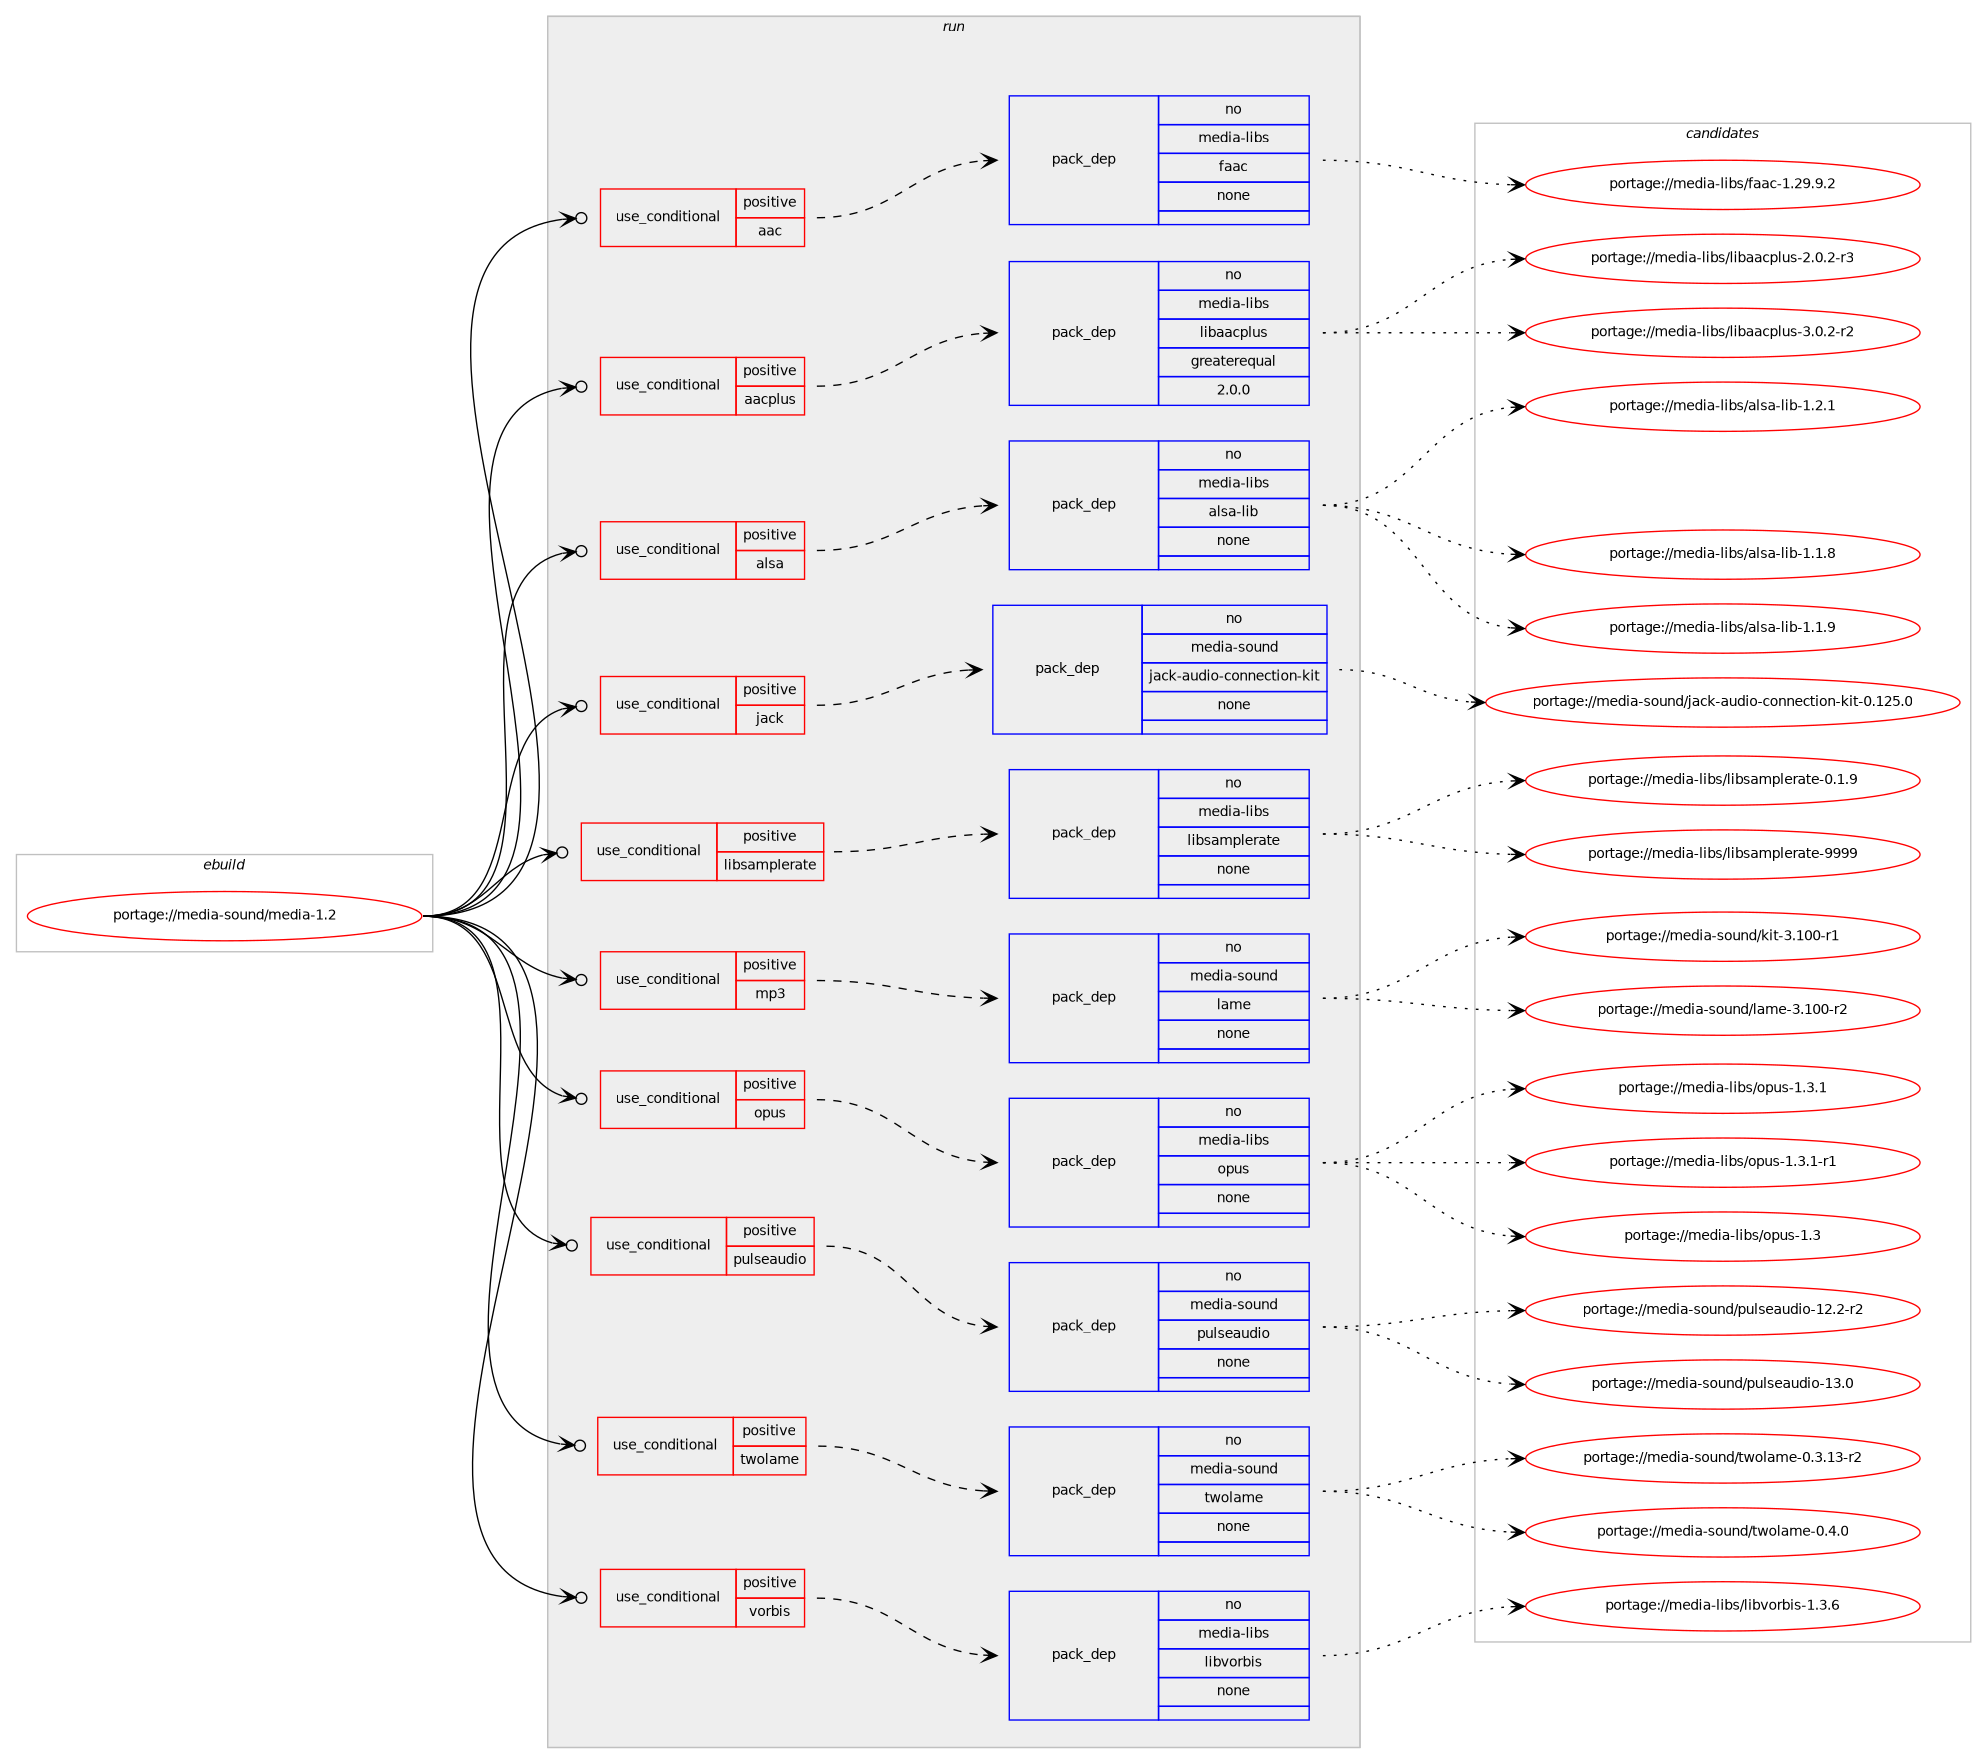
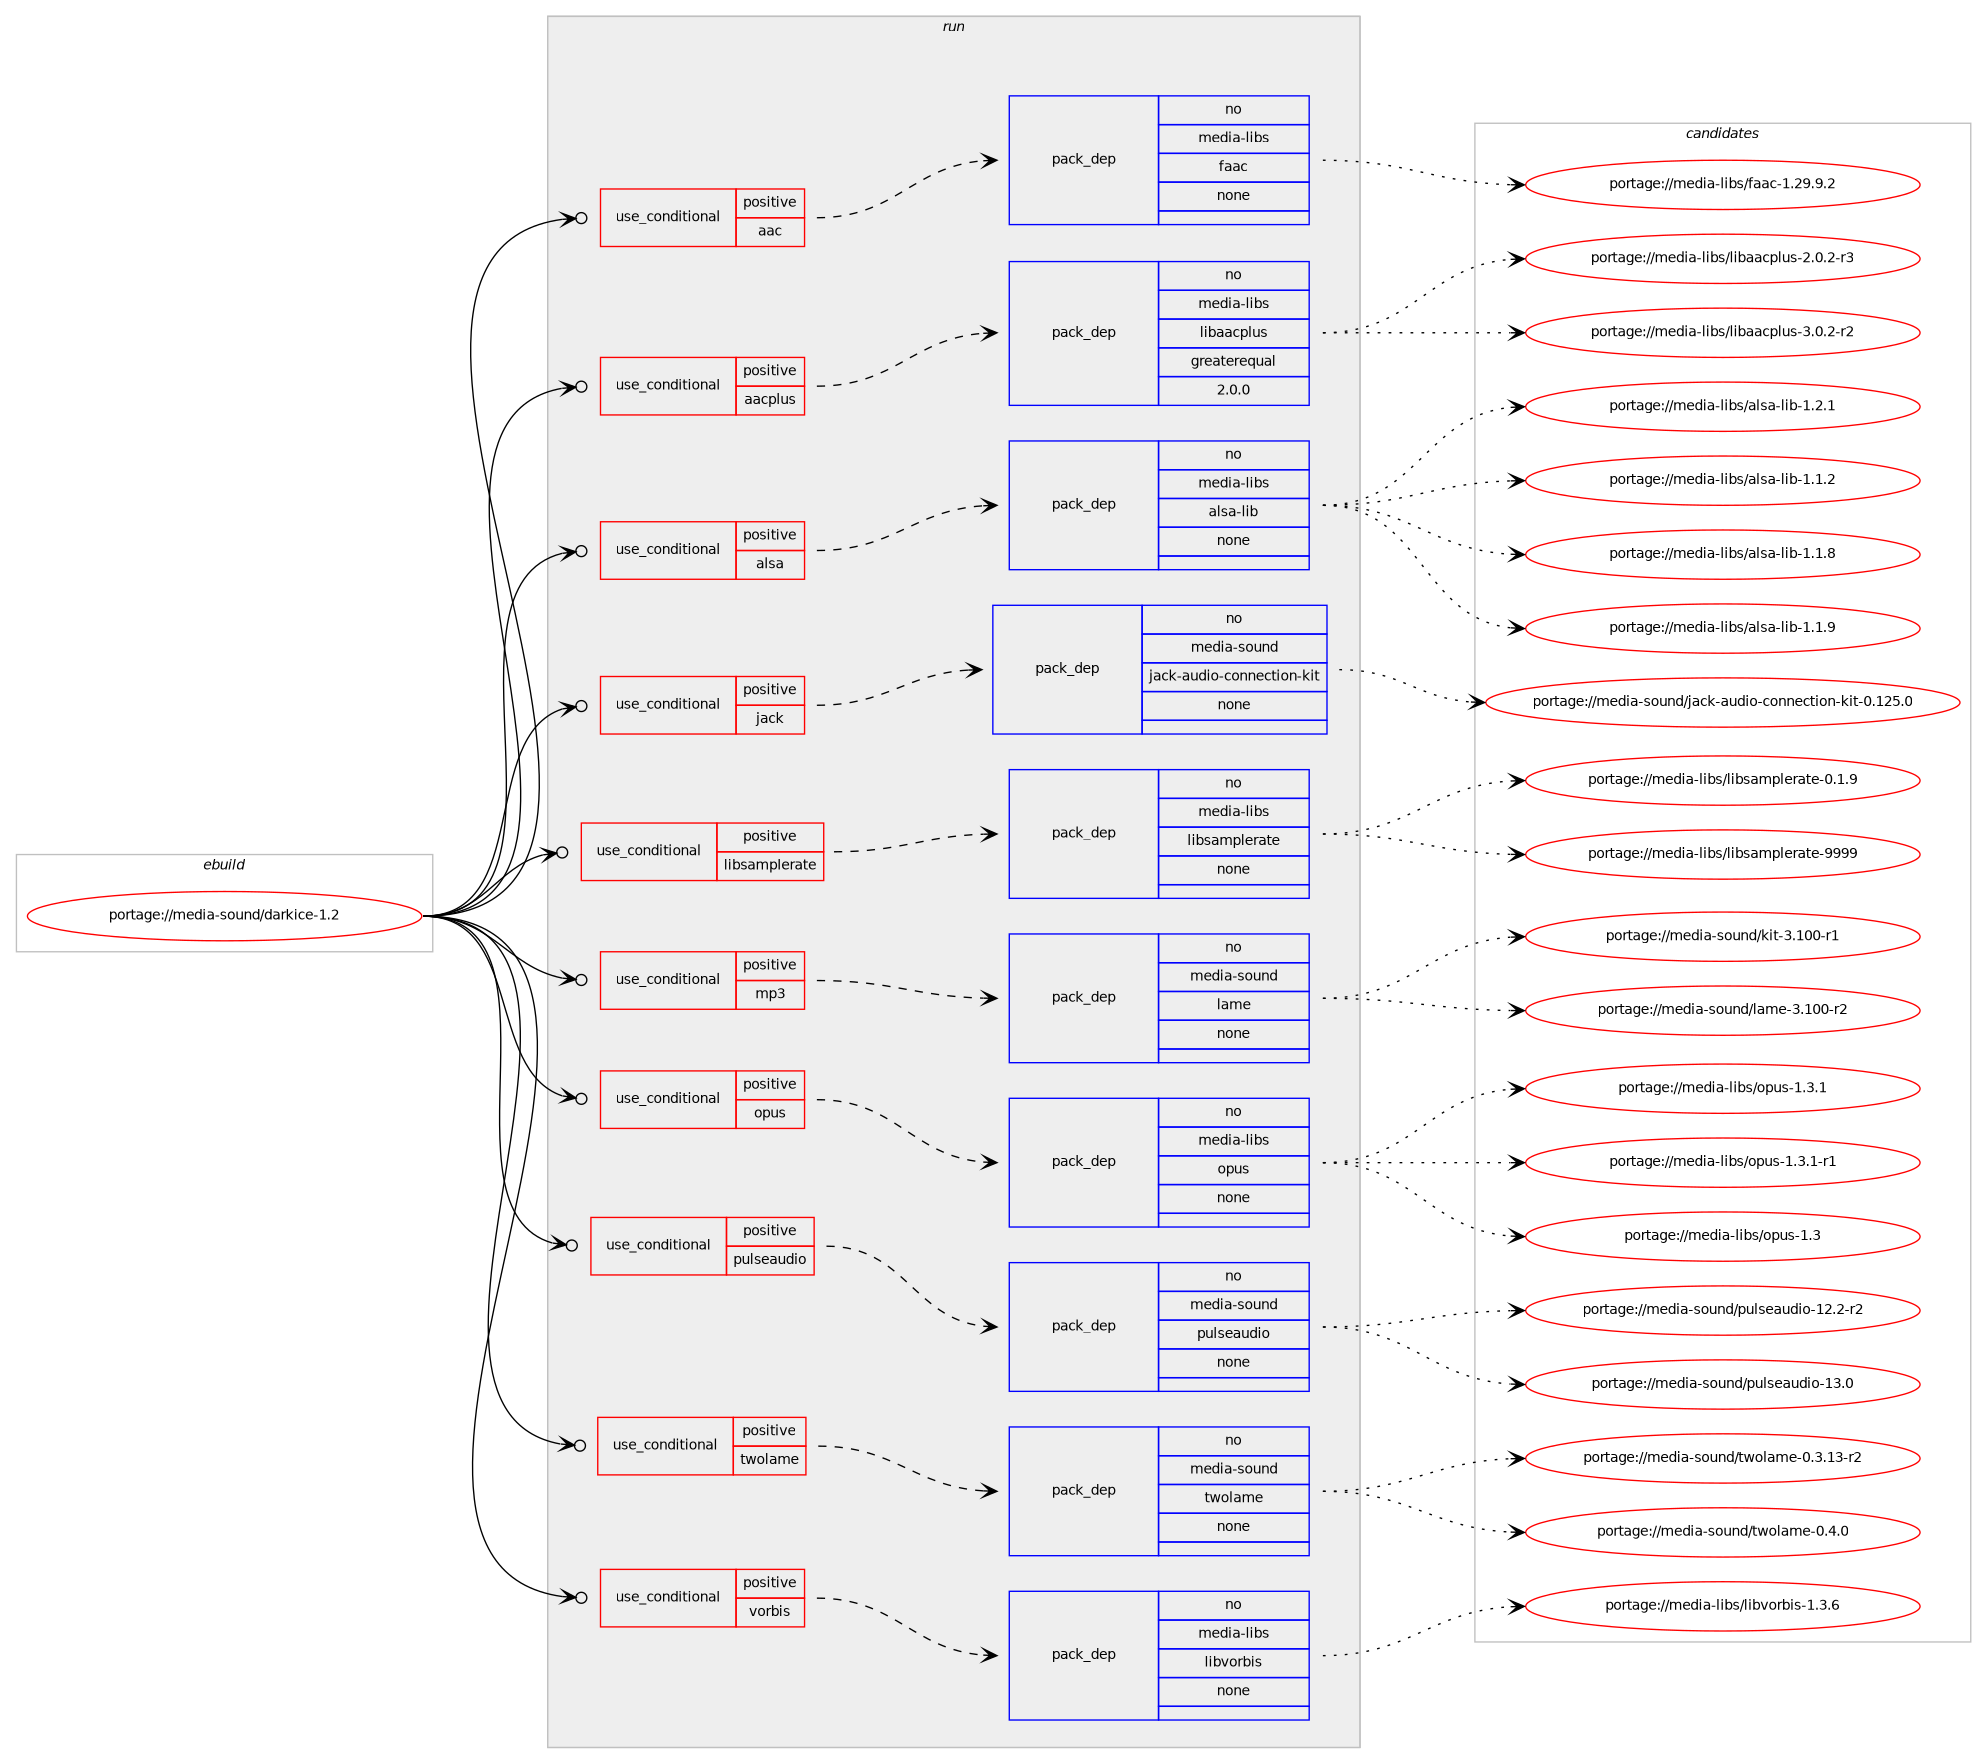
none -> (1723, 481)
(225, 916) -> (225, 916)
